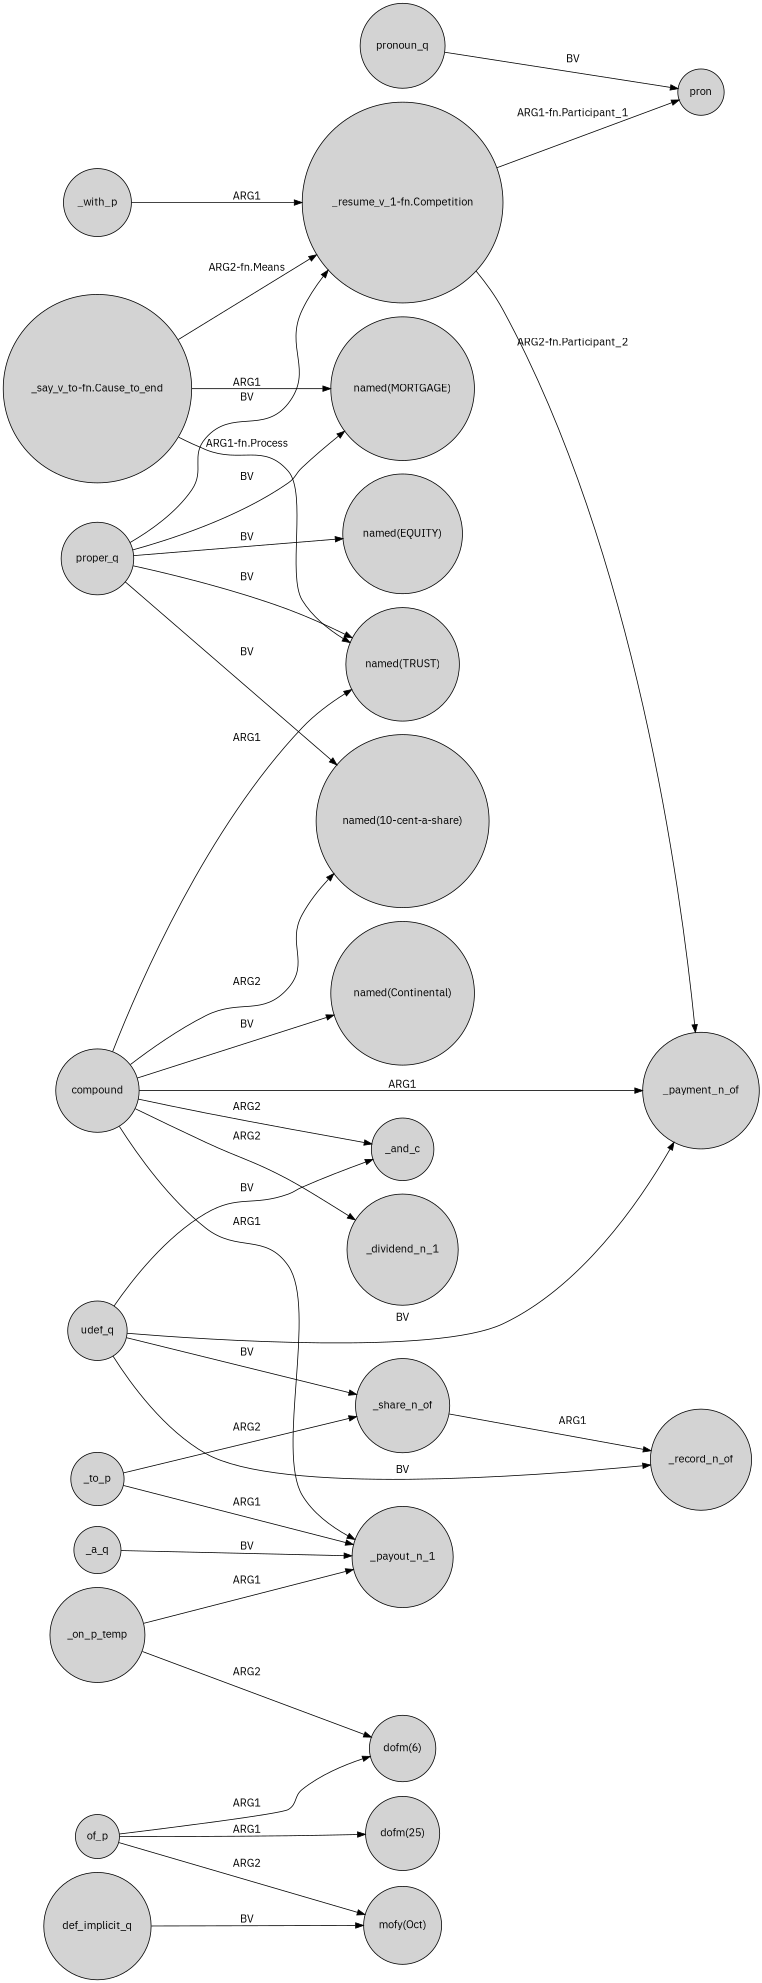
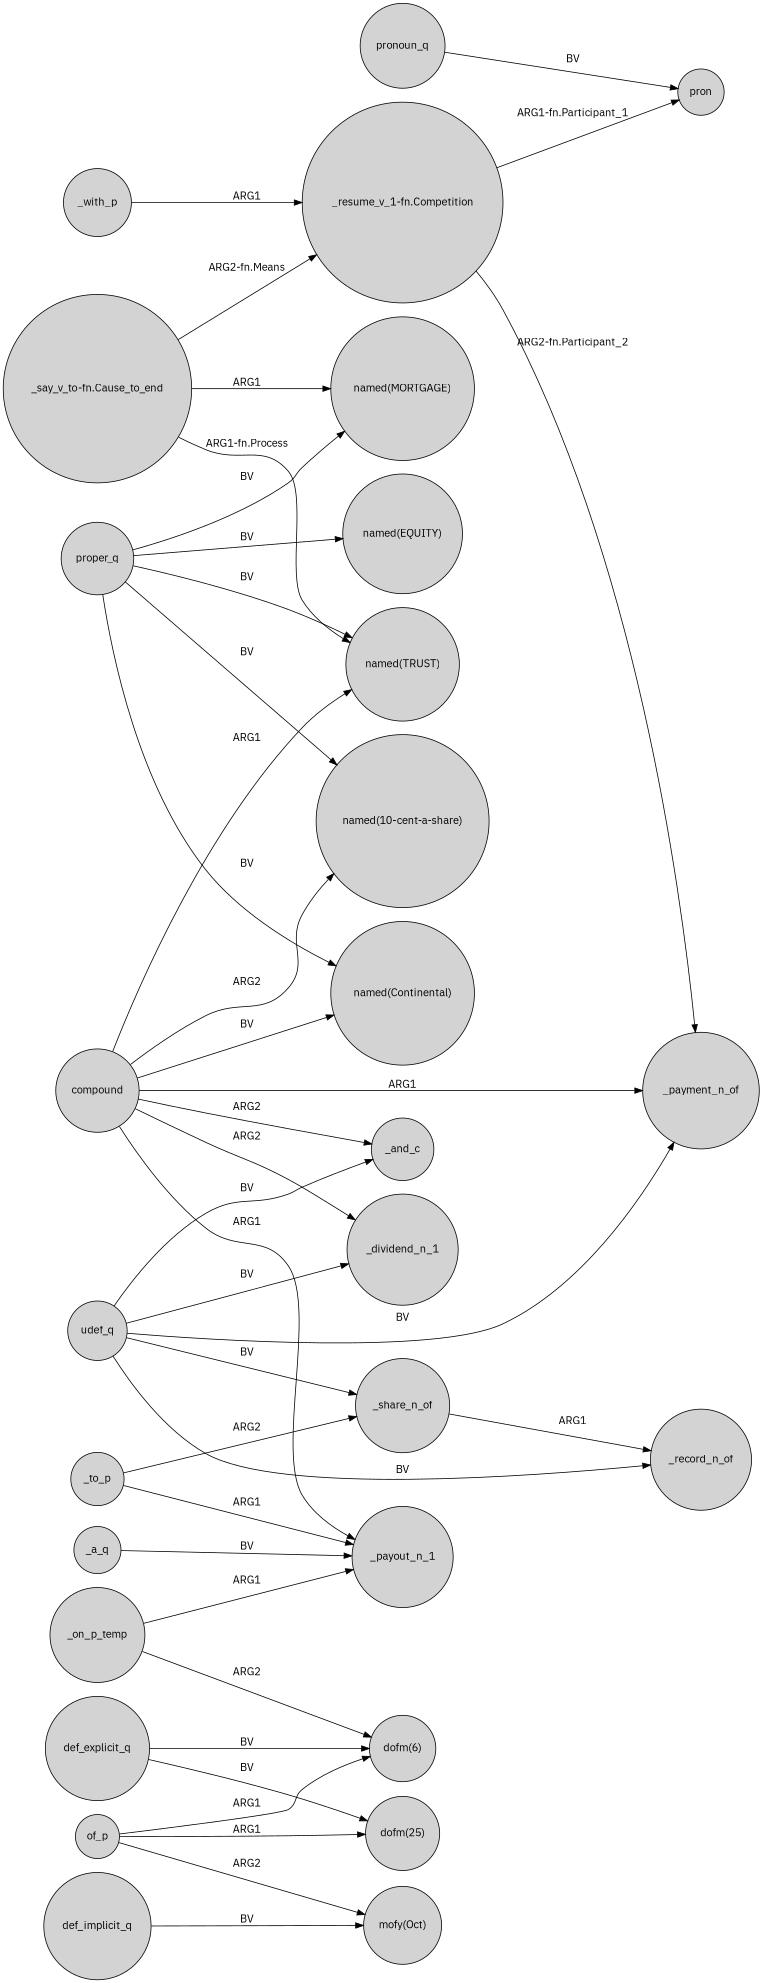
(247, 421) -> (168, 810)
none -> (234, 1295)
none -> (97, 1749)
